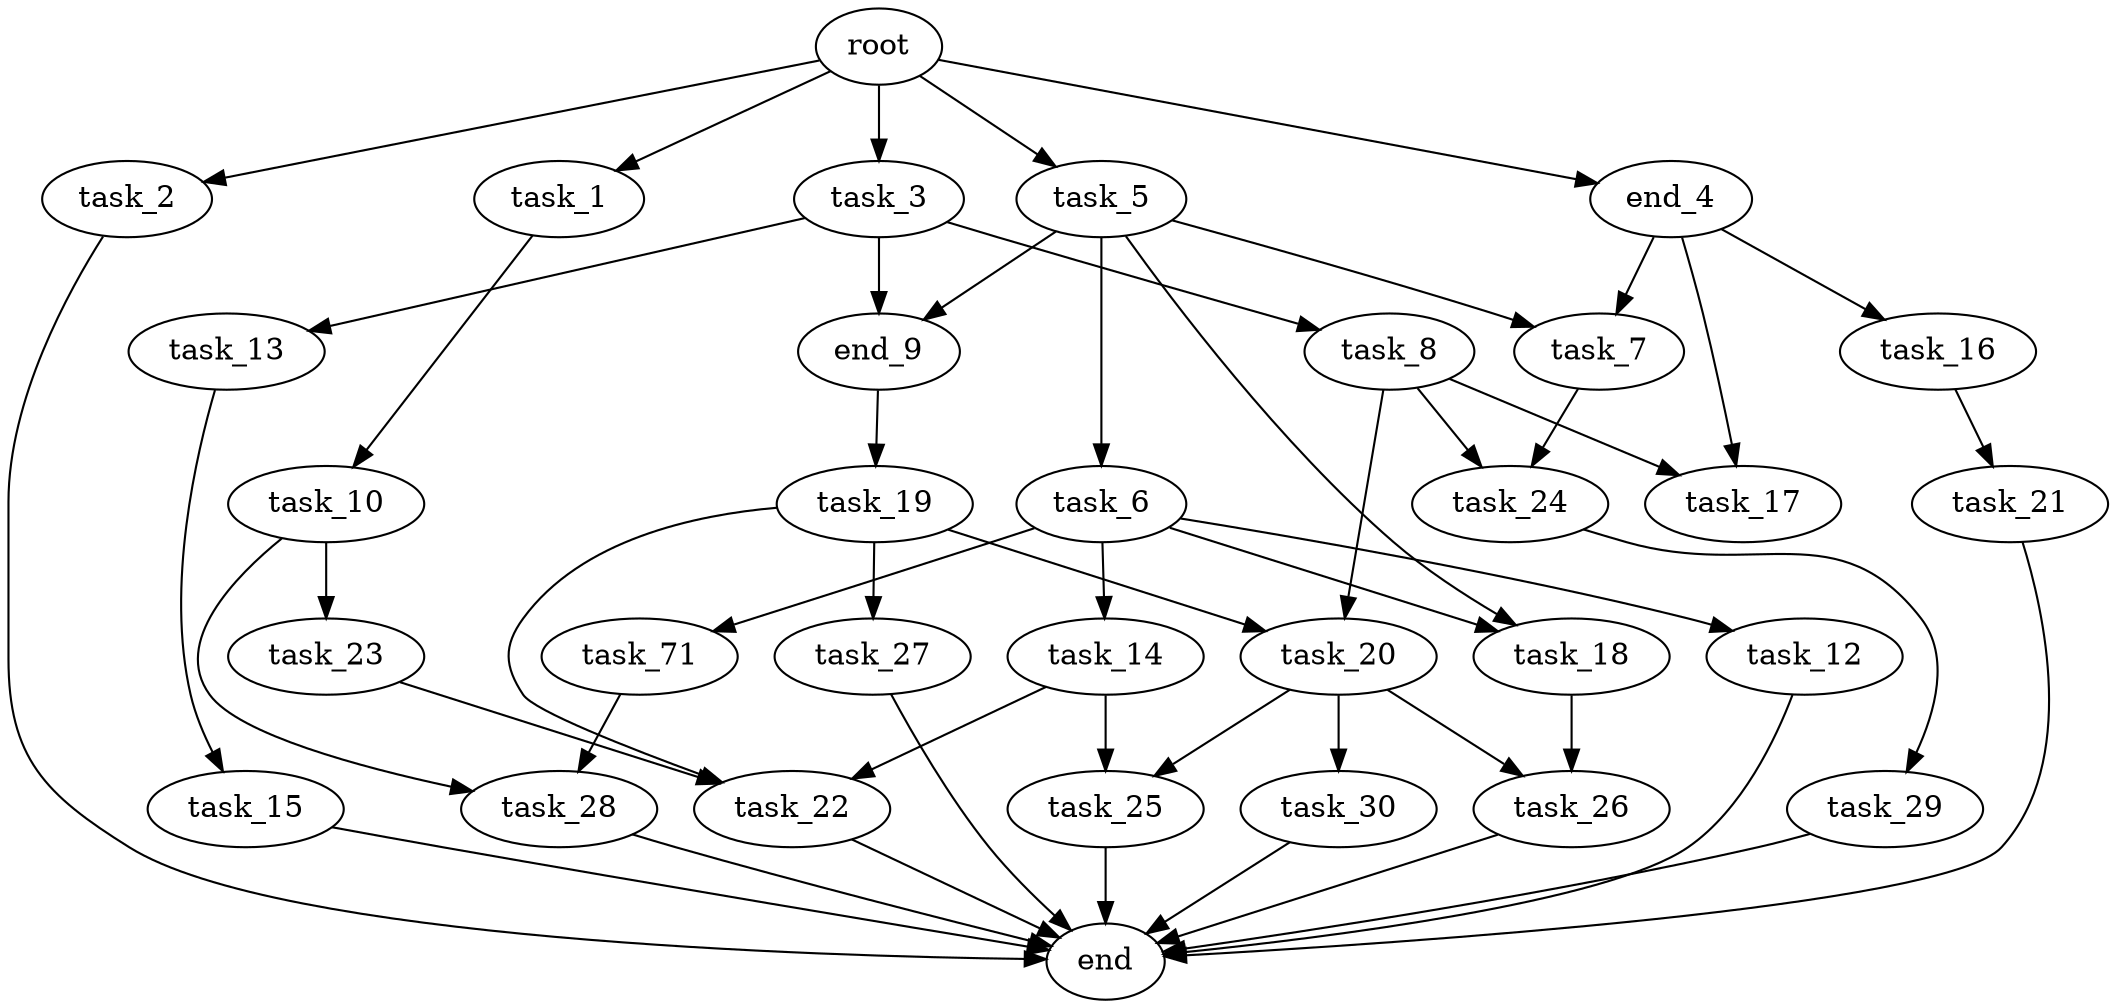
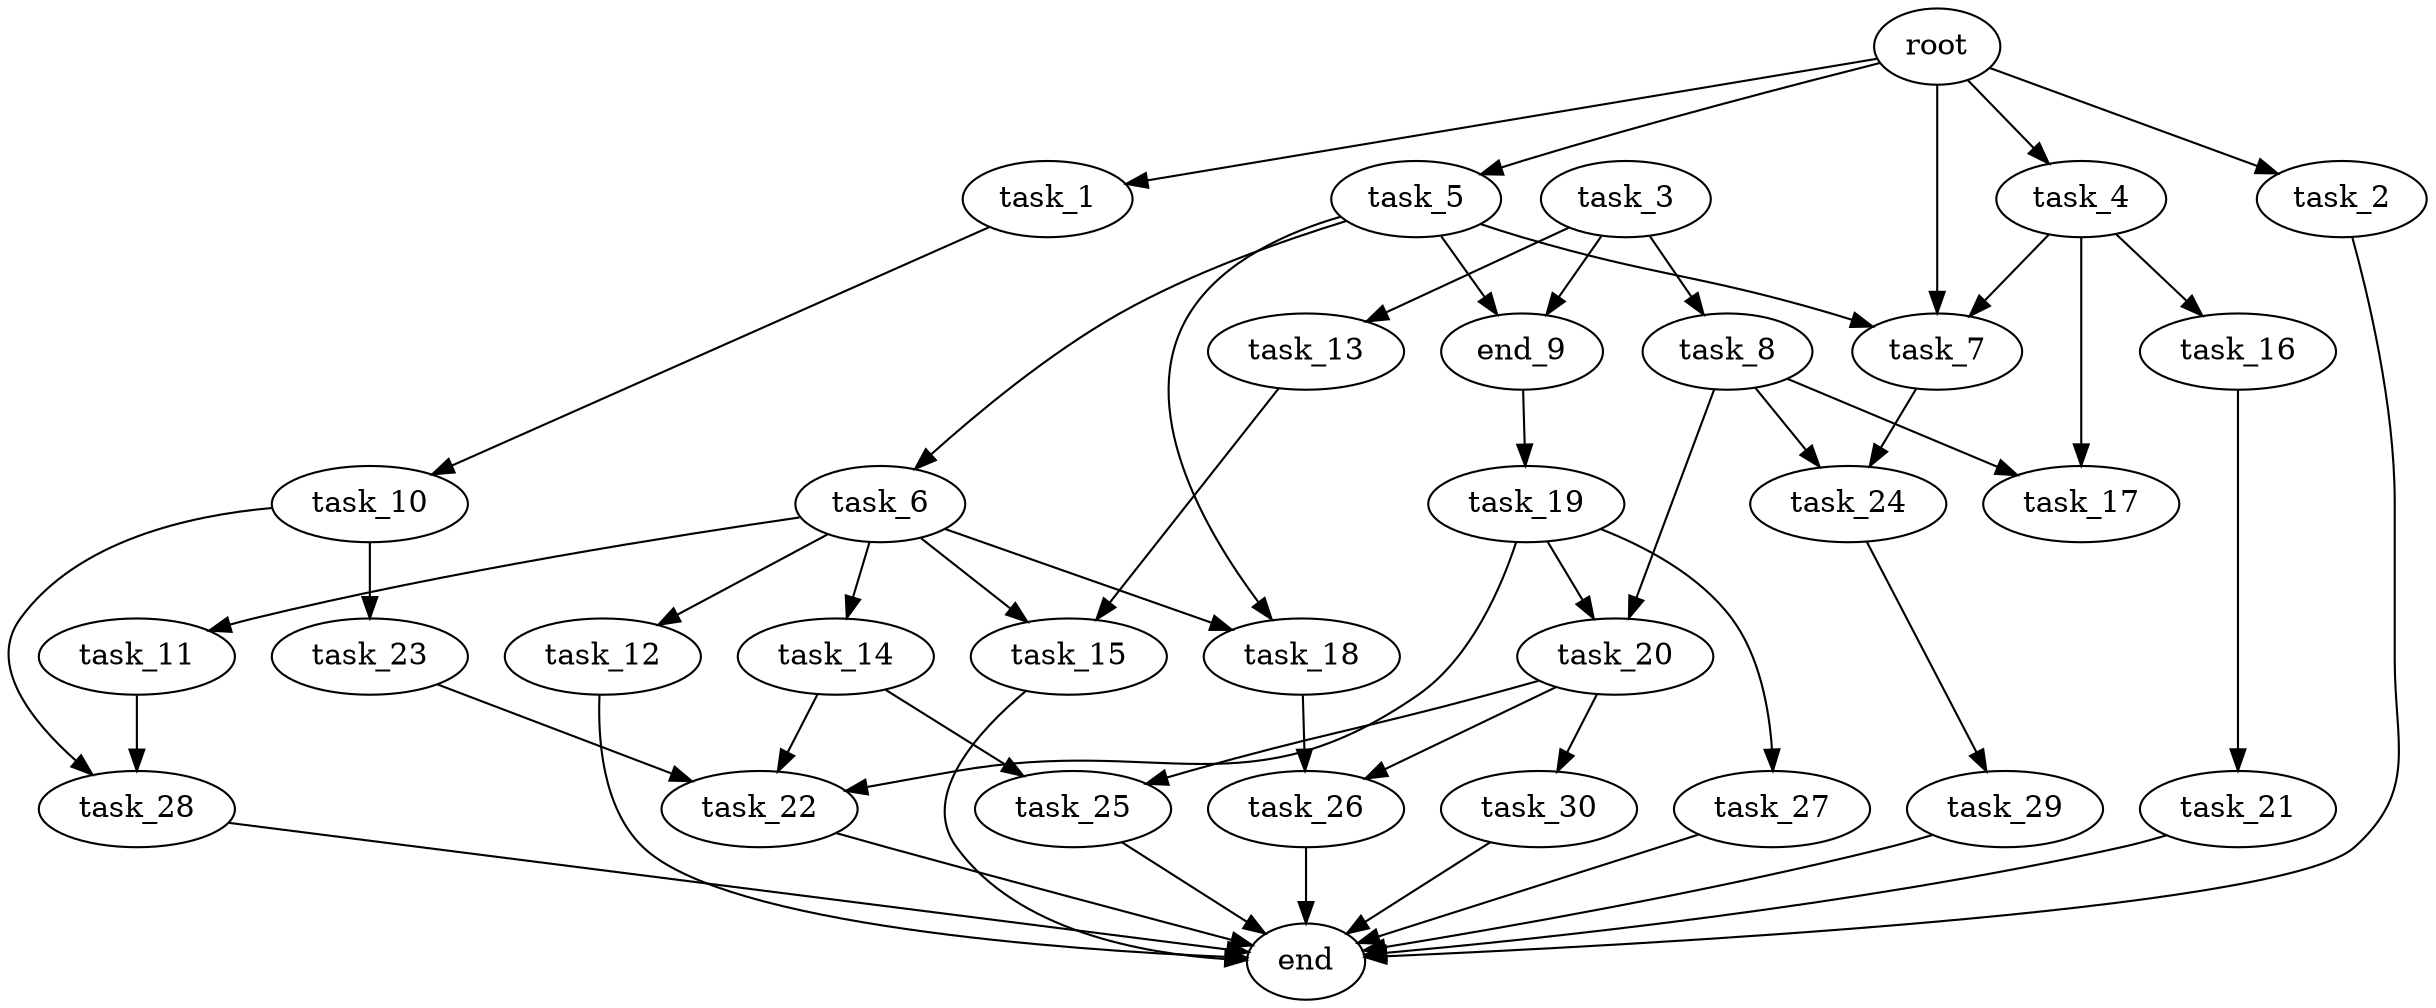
(879, 112) -> (1937, 188)
(1671, 199) -> (2081, 199)
none -> (966, 573)
(640, 657) -> (137, 657)
